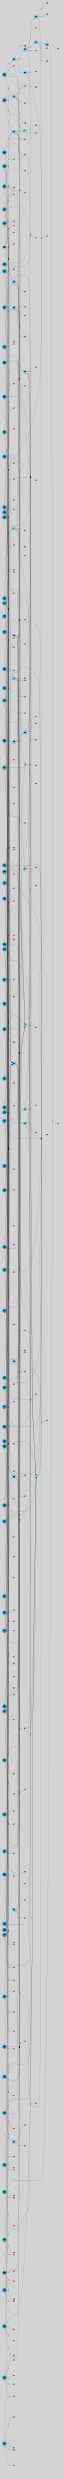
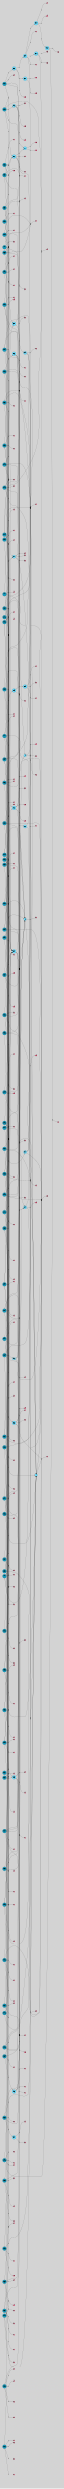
(4, 247) -> (4, 272)
none -> (4, 1778)
